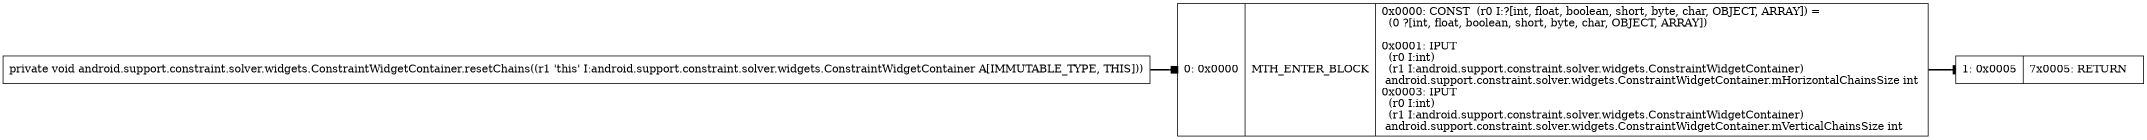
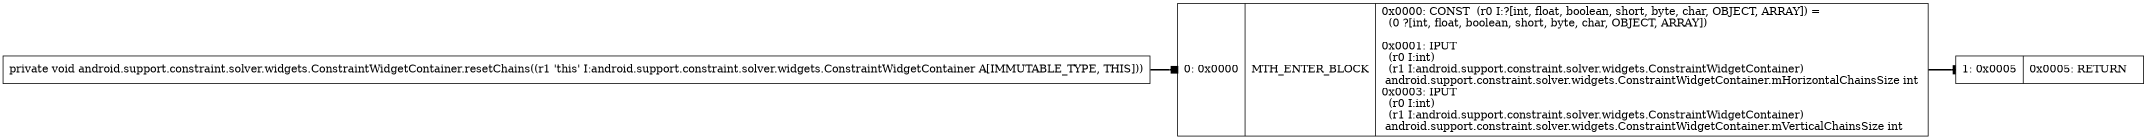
(2083, 69) -> (2083, 69)
